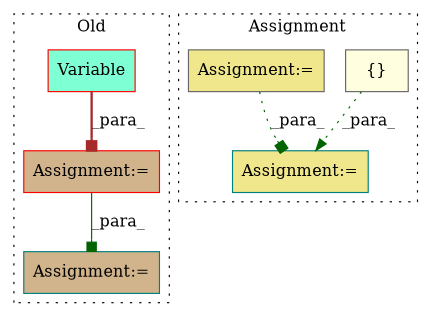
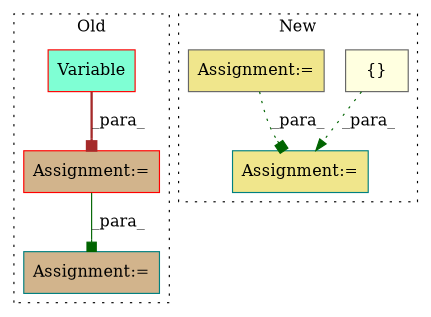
(298, 27) -> (298, 27)
